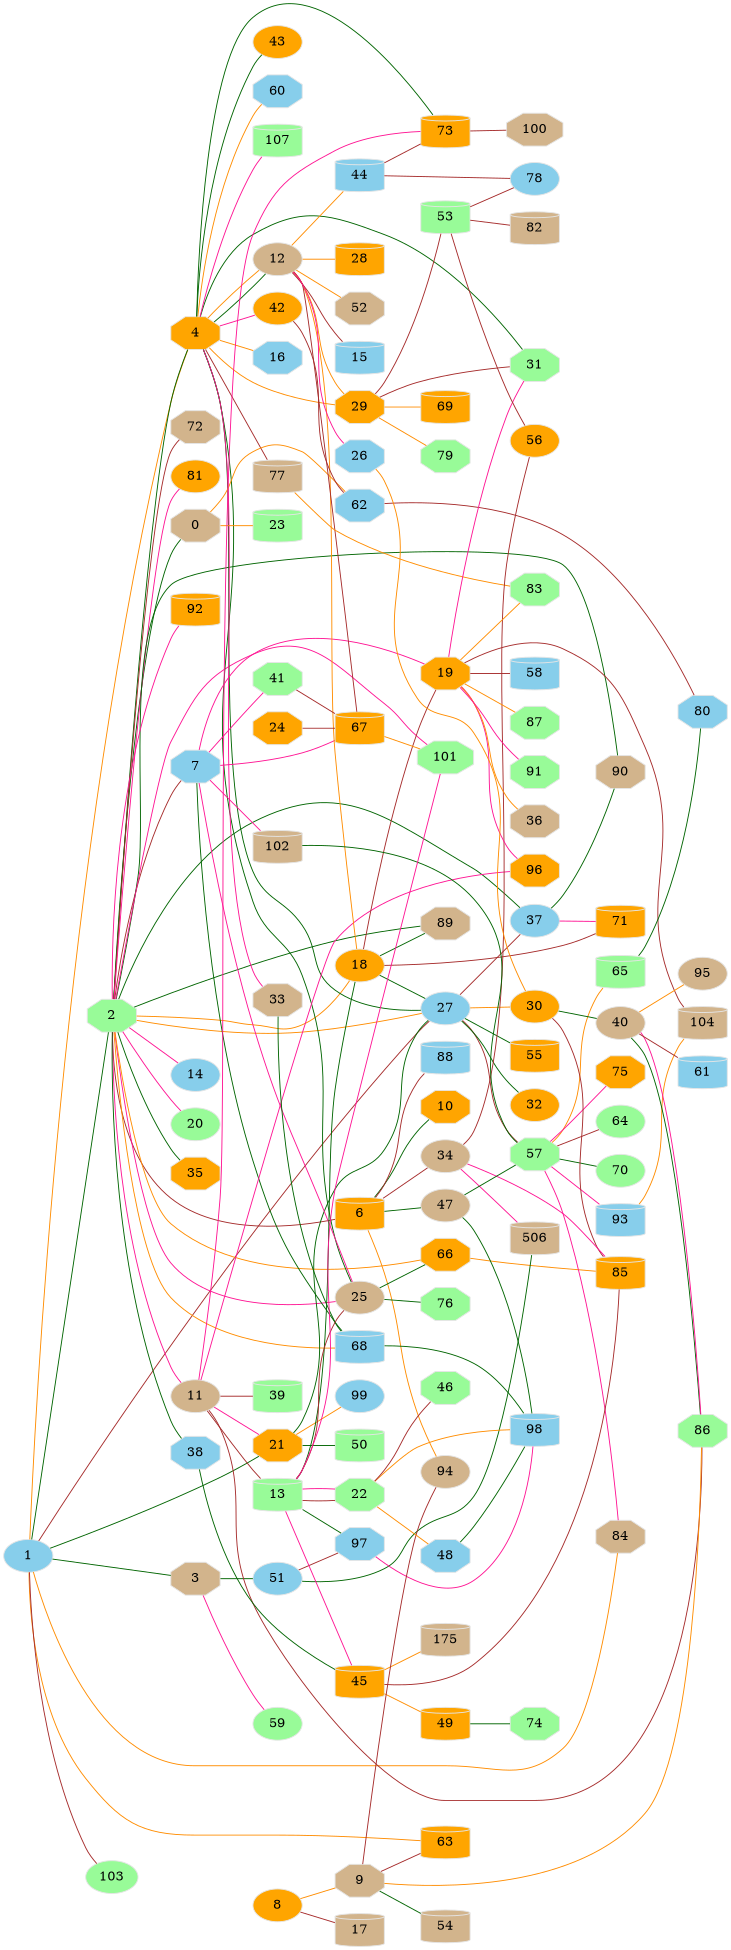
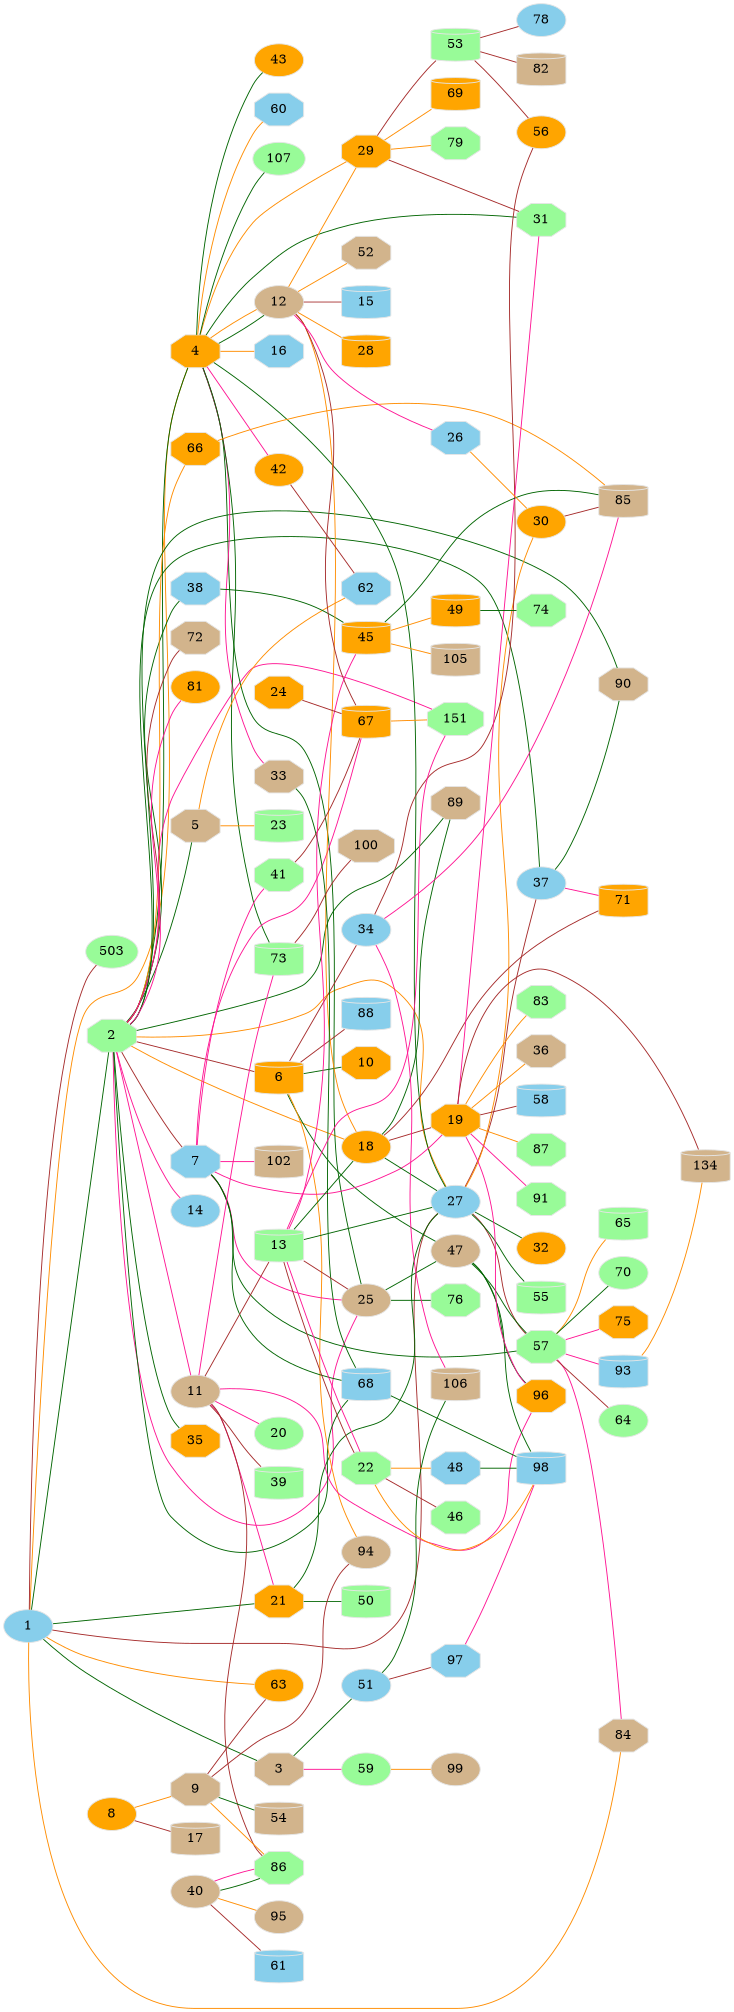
(445, 131) -> (279, 959)
(278, 141) -> (279, 159)
(360, 175) -> none
(225, 234) -> (225, 250)
(278, 476) -> none
(195, 526) -> (195, 826)
(195, 610) -> none
(703, 712) -> none
(445, 757) -> (456, 719)
(494, 930) -> (295, 1327)
(578, 1015) -> none
(703, 1023) -> (706, 1166)
(535, 1056) -> (541, 1298)
(150, 1073) -> (237, 1413)
(445, 1156) -> (366, 930)
(535, 1238) -> (456, 1384)
(149, 1254) -> (147, 1431)
(621, 1273) -> (623, 501)
(402, 1276) -> (406, 1279)
none -> (501, 1322)
(360, 1396) -> (456, 1769)
(328, 1415) -> (411, 1769)
(322, 1521) -> (368, 1223)
(566, 1536) -> (473, 523)
(445, 1640) -> (456, 660)
(445, 1842) -> (279, 1685)
(112, 1877) -> (112, 952)
